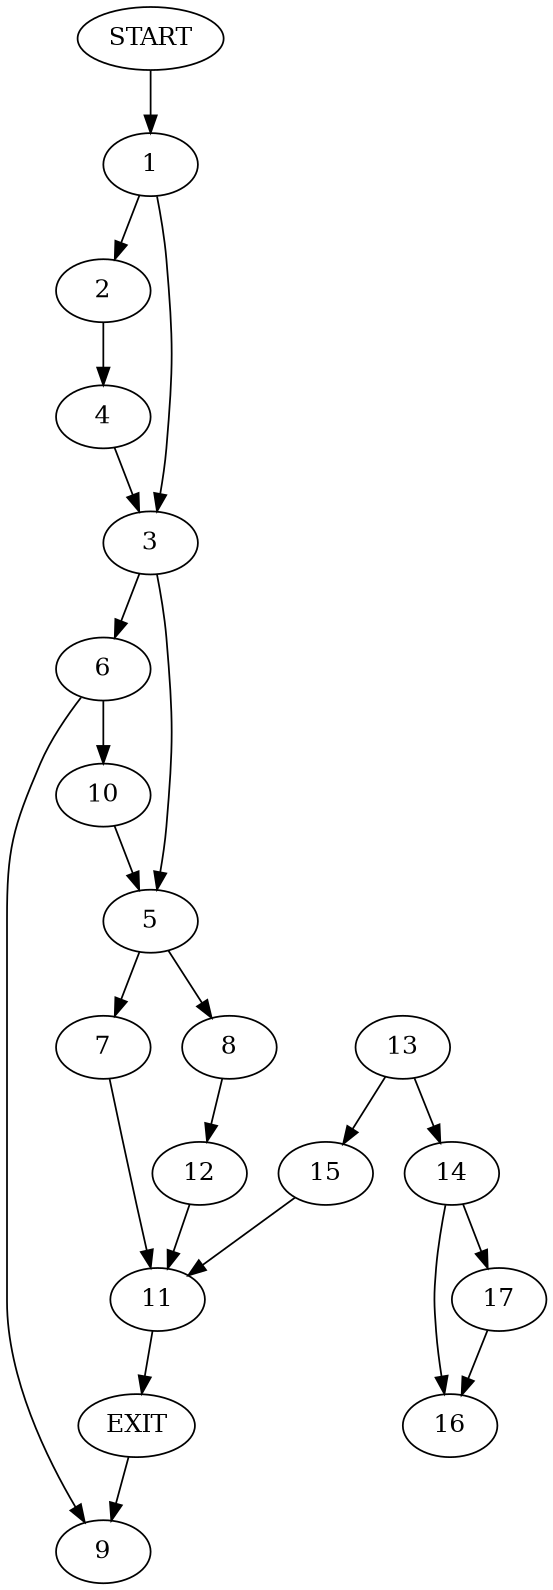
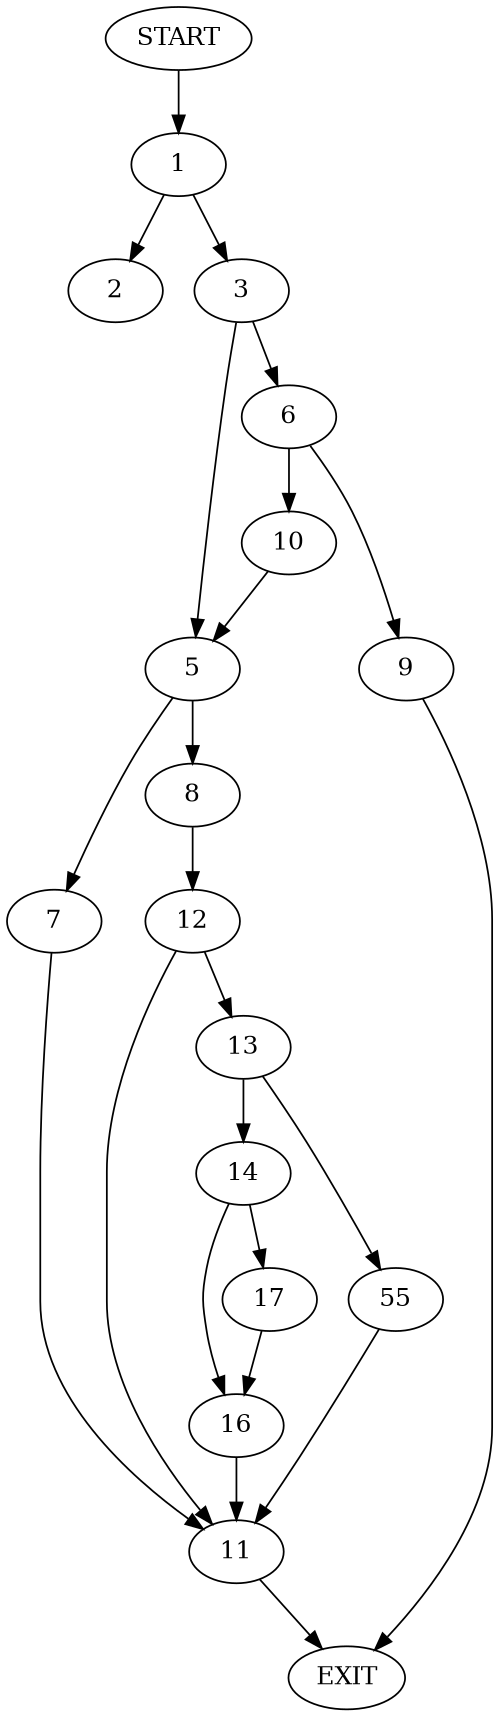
(103, 417) -> none
none -> (215, 976)
(326, 1173) -> (396, 1300)
(122, 1480) -> (492, 1176)
none -> (236, 1480)
